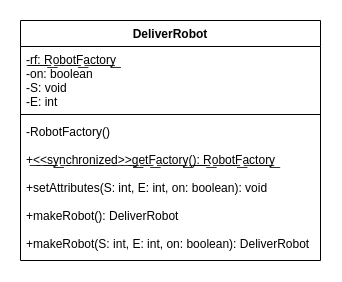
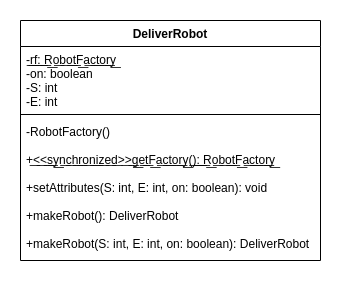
(137, 60) -> (137, 60)
